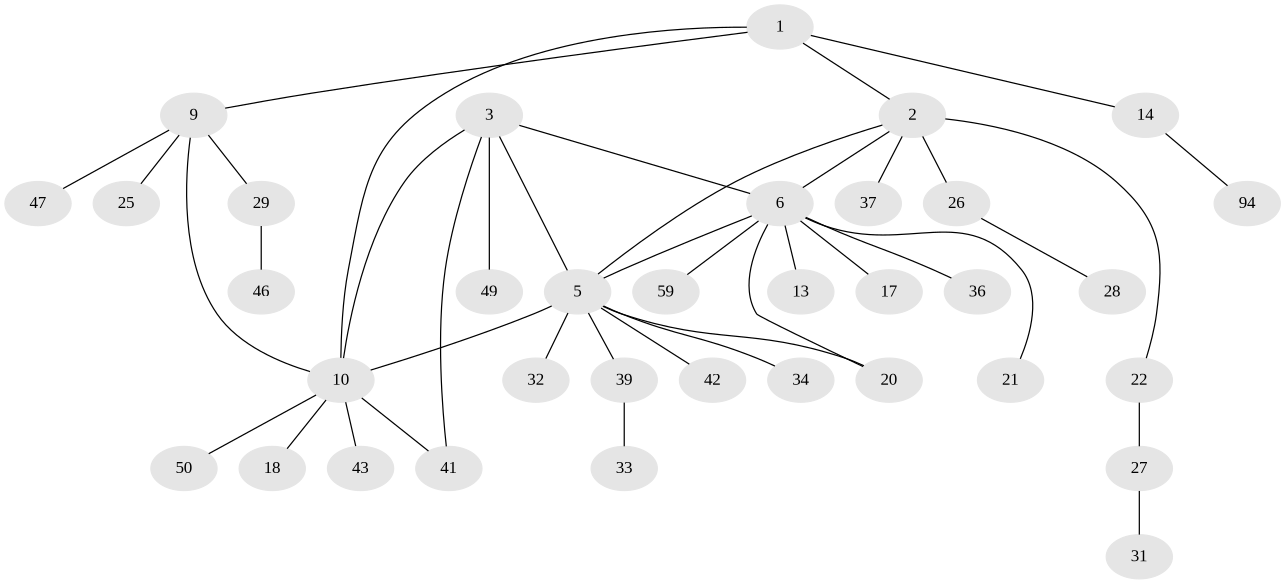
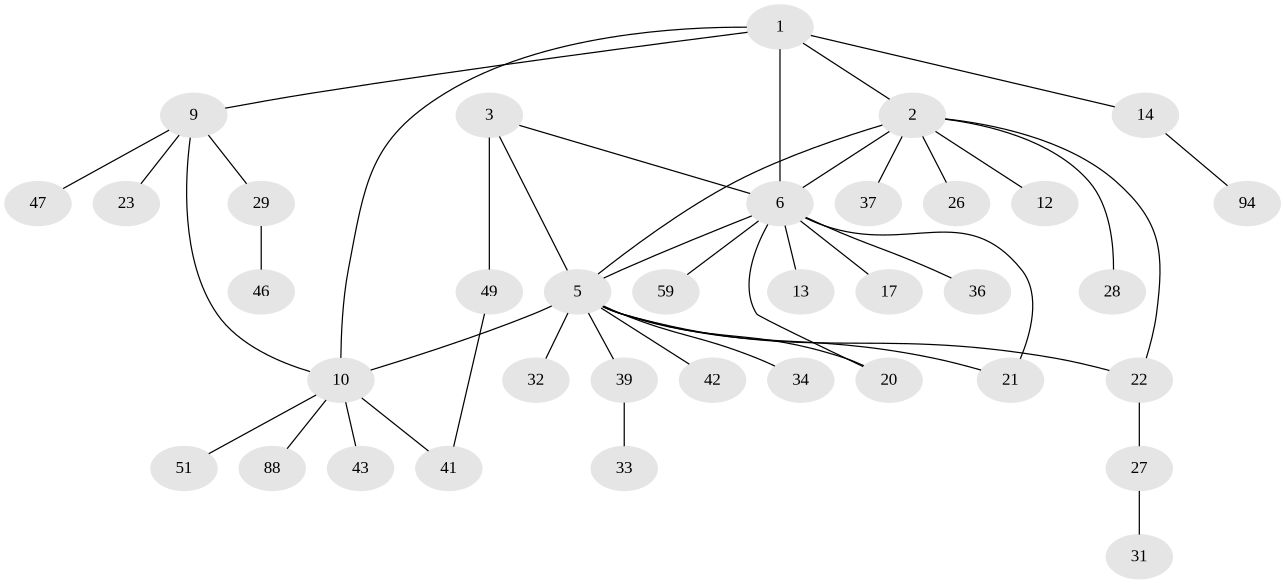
none -> (780, 115)
(126, 204) -> (126, 204)
none -> (1045, 204)
(379, 229) -> none
(1034, 248) -> (1064, 160)
(443, 289) -> (469, 380)
none -> (791, 341)
none -> (894, 344)
(184, 468) -> (184, 468)
(272, 468) -> (272, 468)
